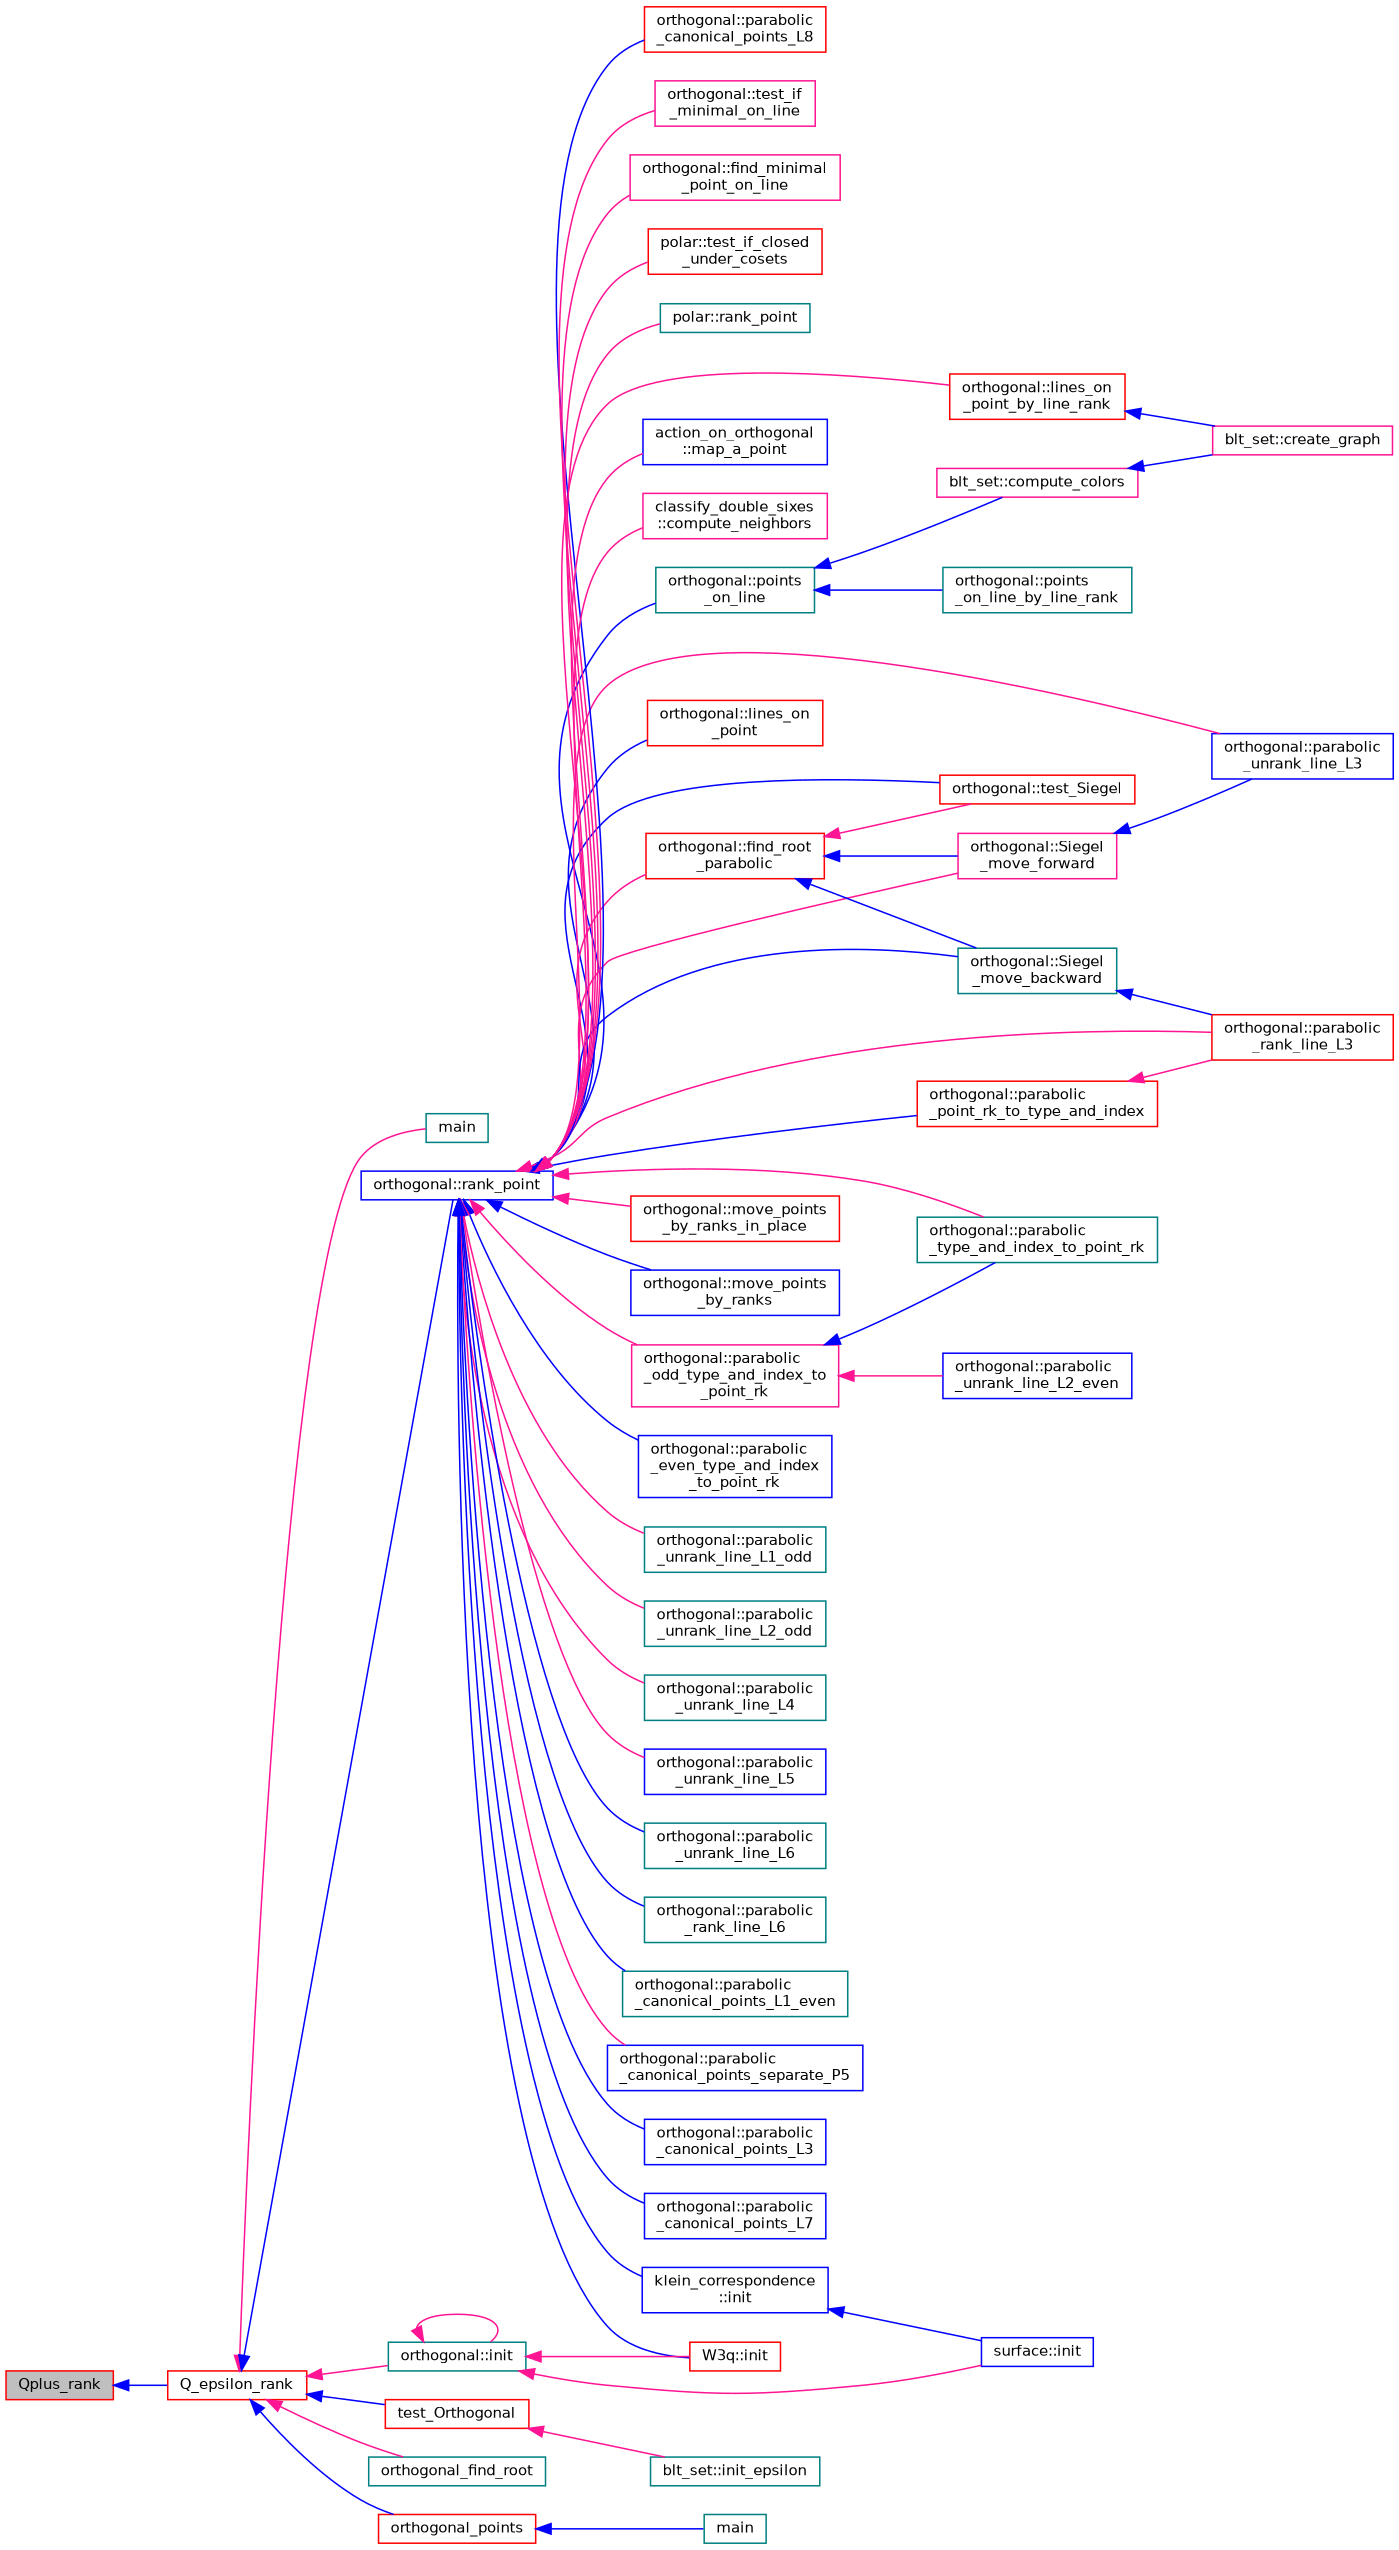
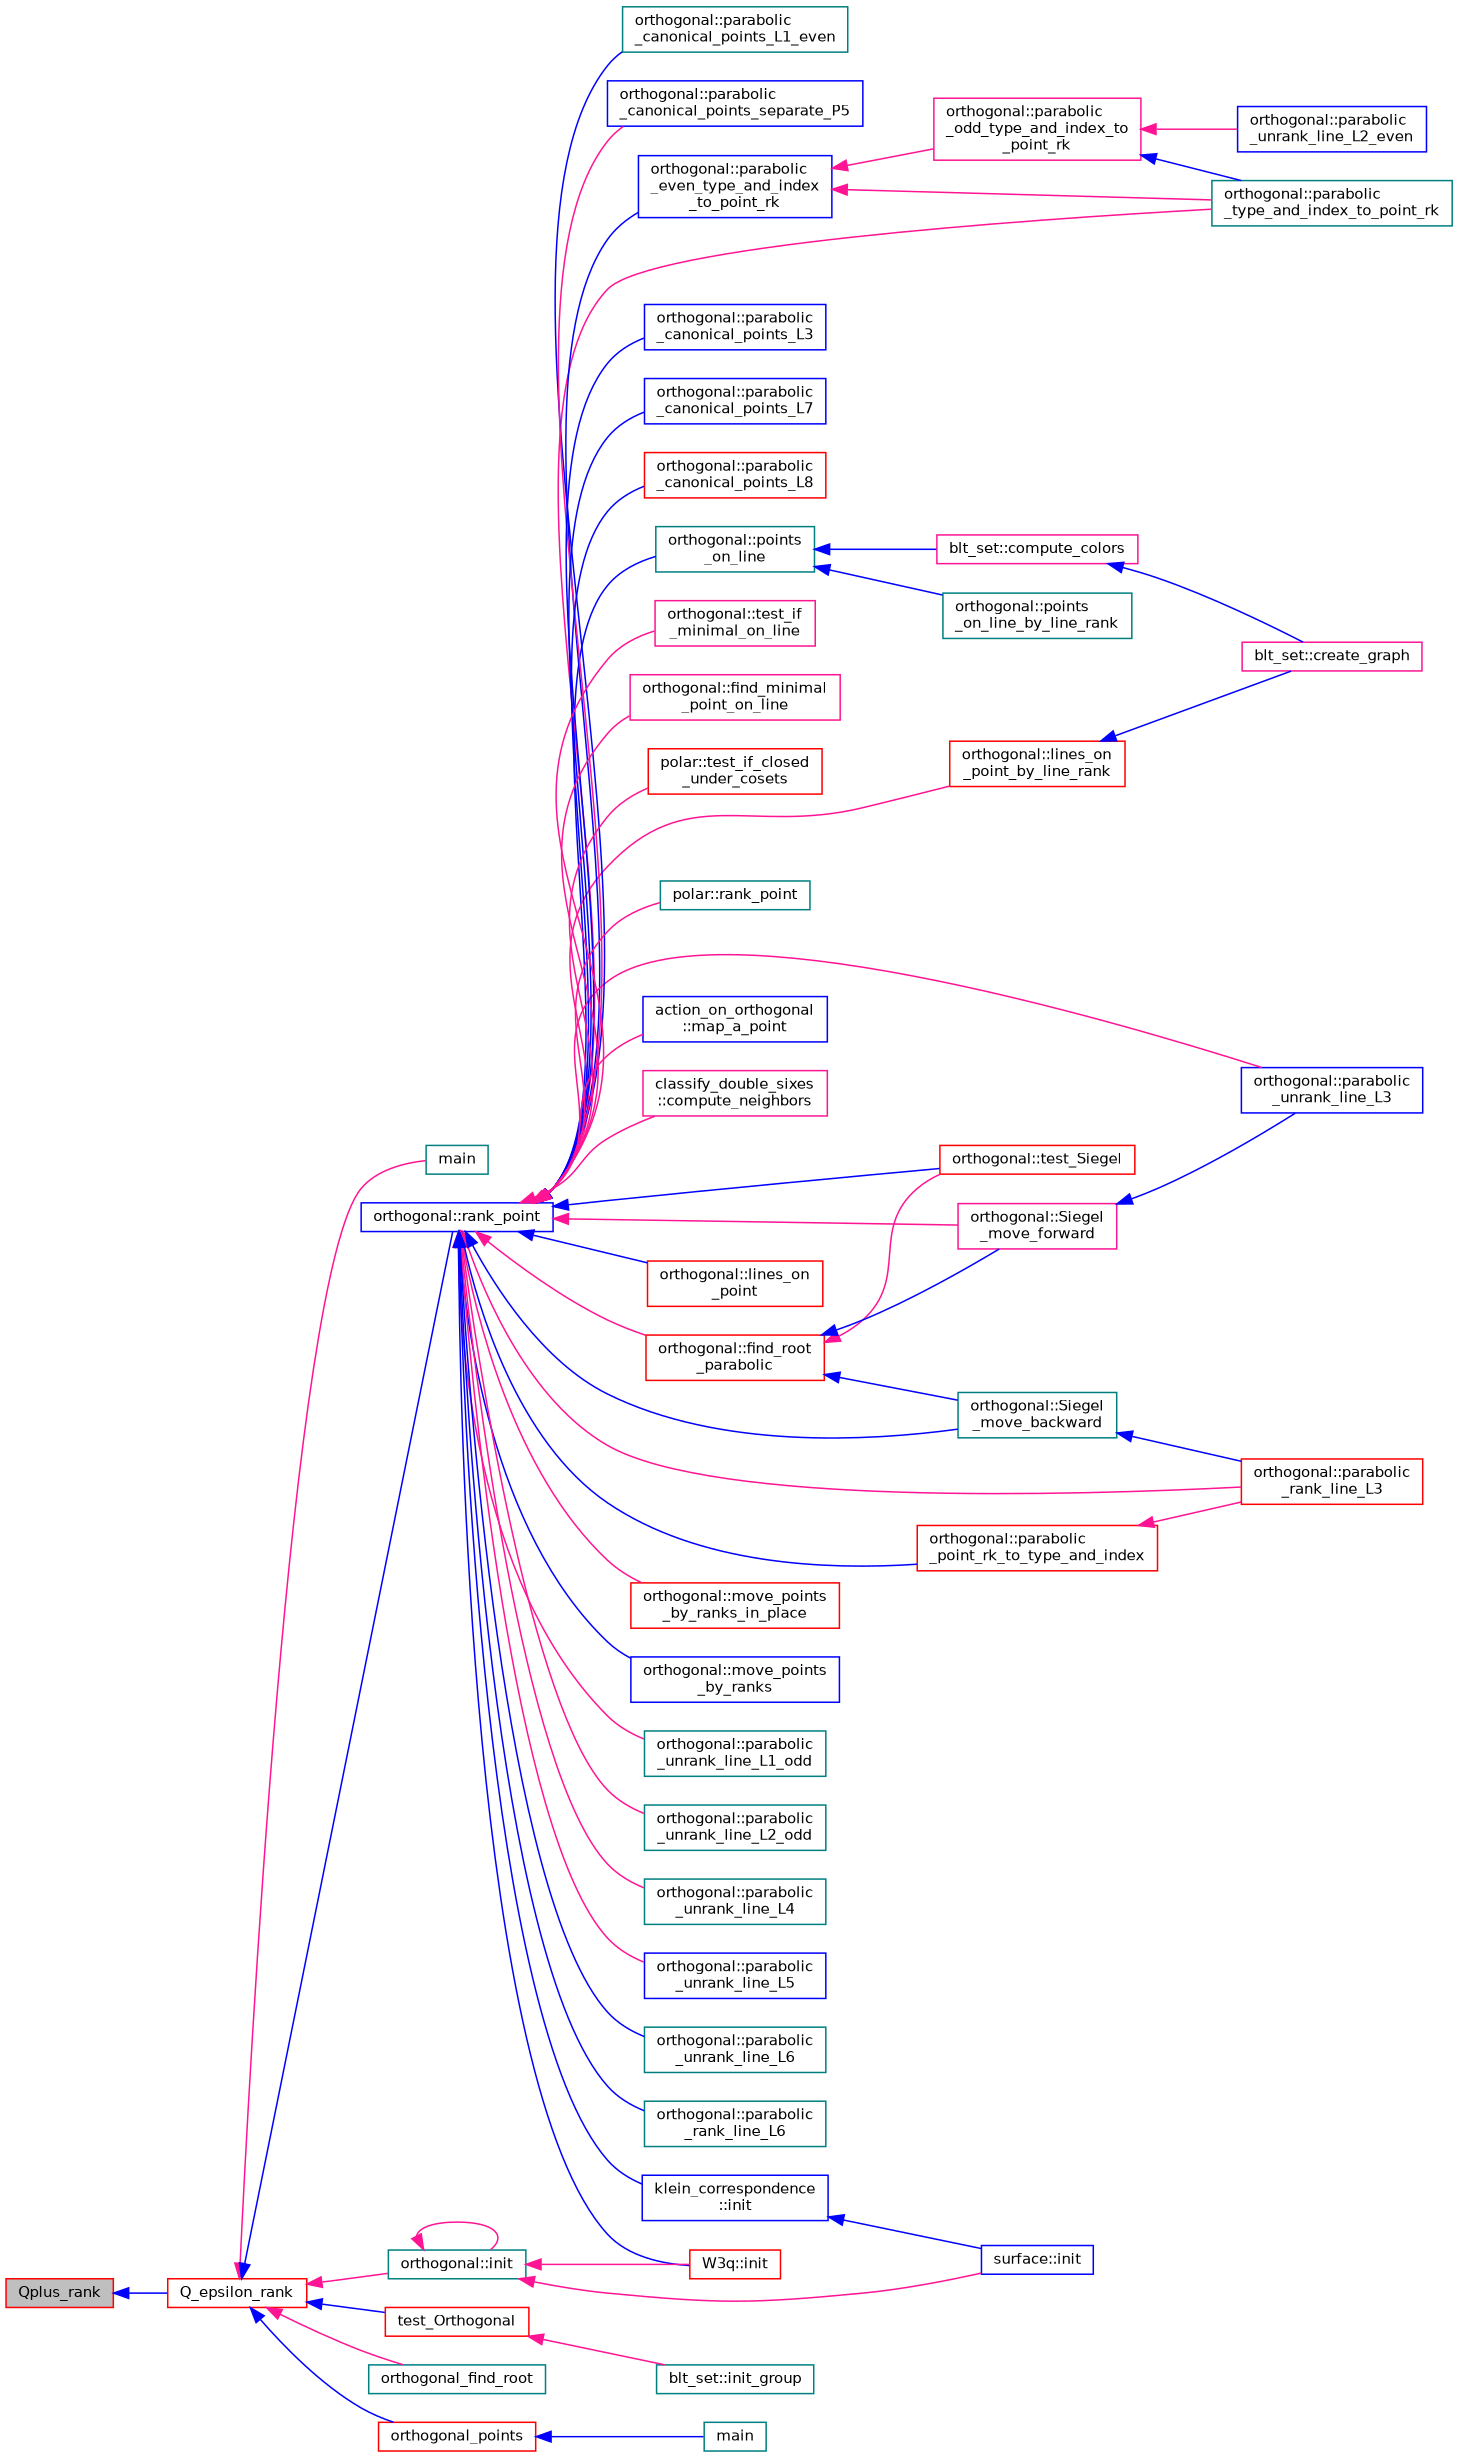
none -> (1030, 195)
(552, 1286) -> (890, 157)
(735, 2471) -> (735, 2379)
